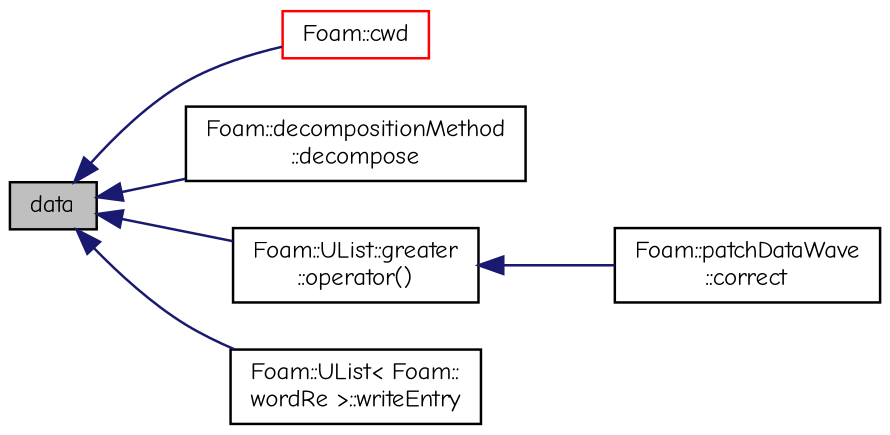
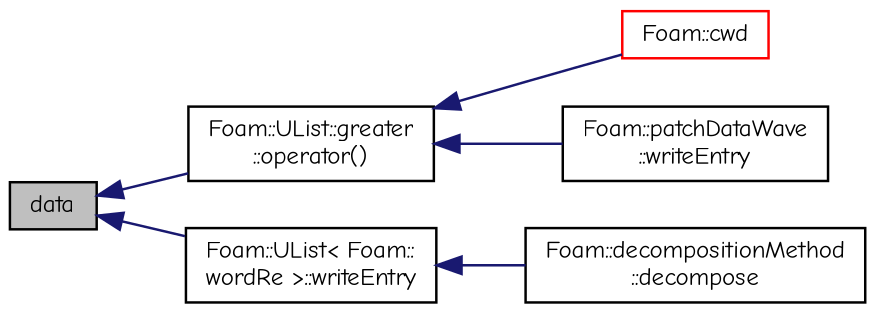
(176, 88) -> (540, 78)
(154, 185) -> (494, 265)
(747, 265) -> (695, 144)
